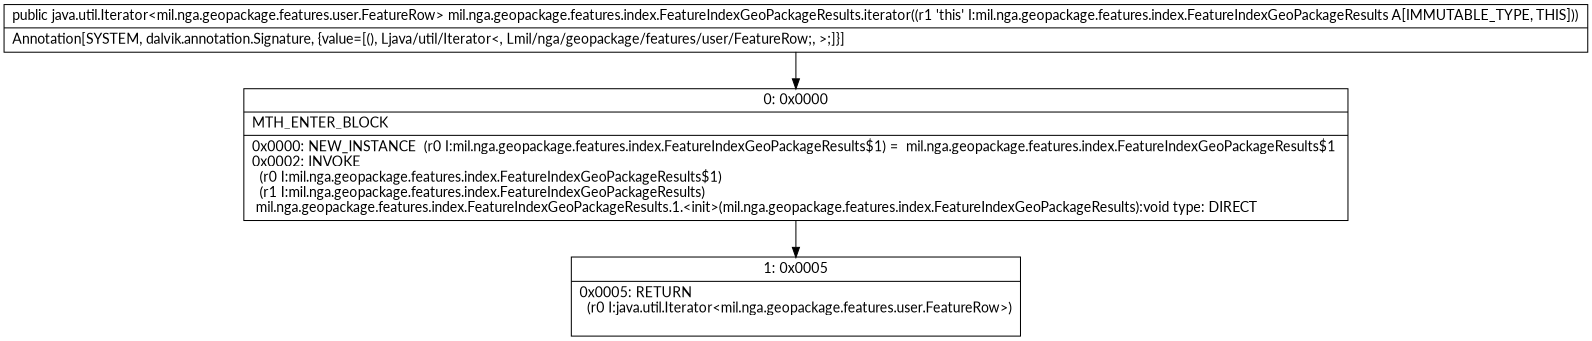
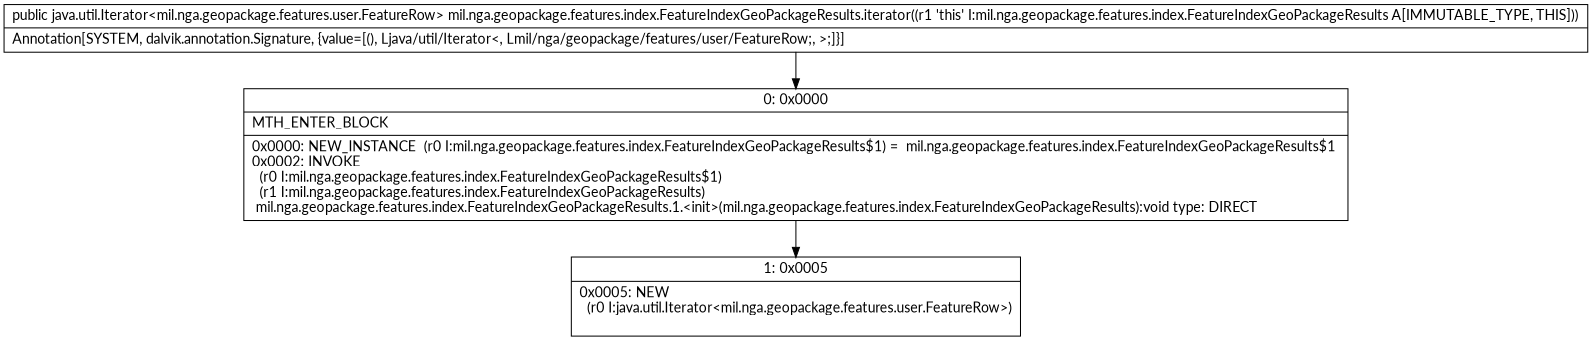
(640, 293) -> (629, 293)
